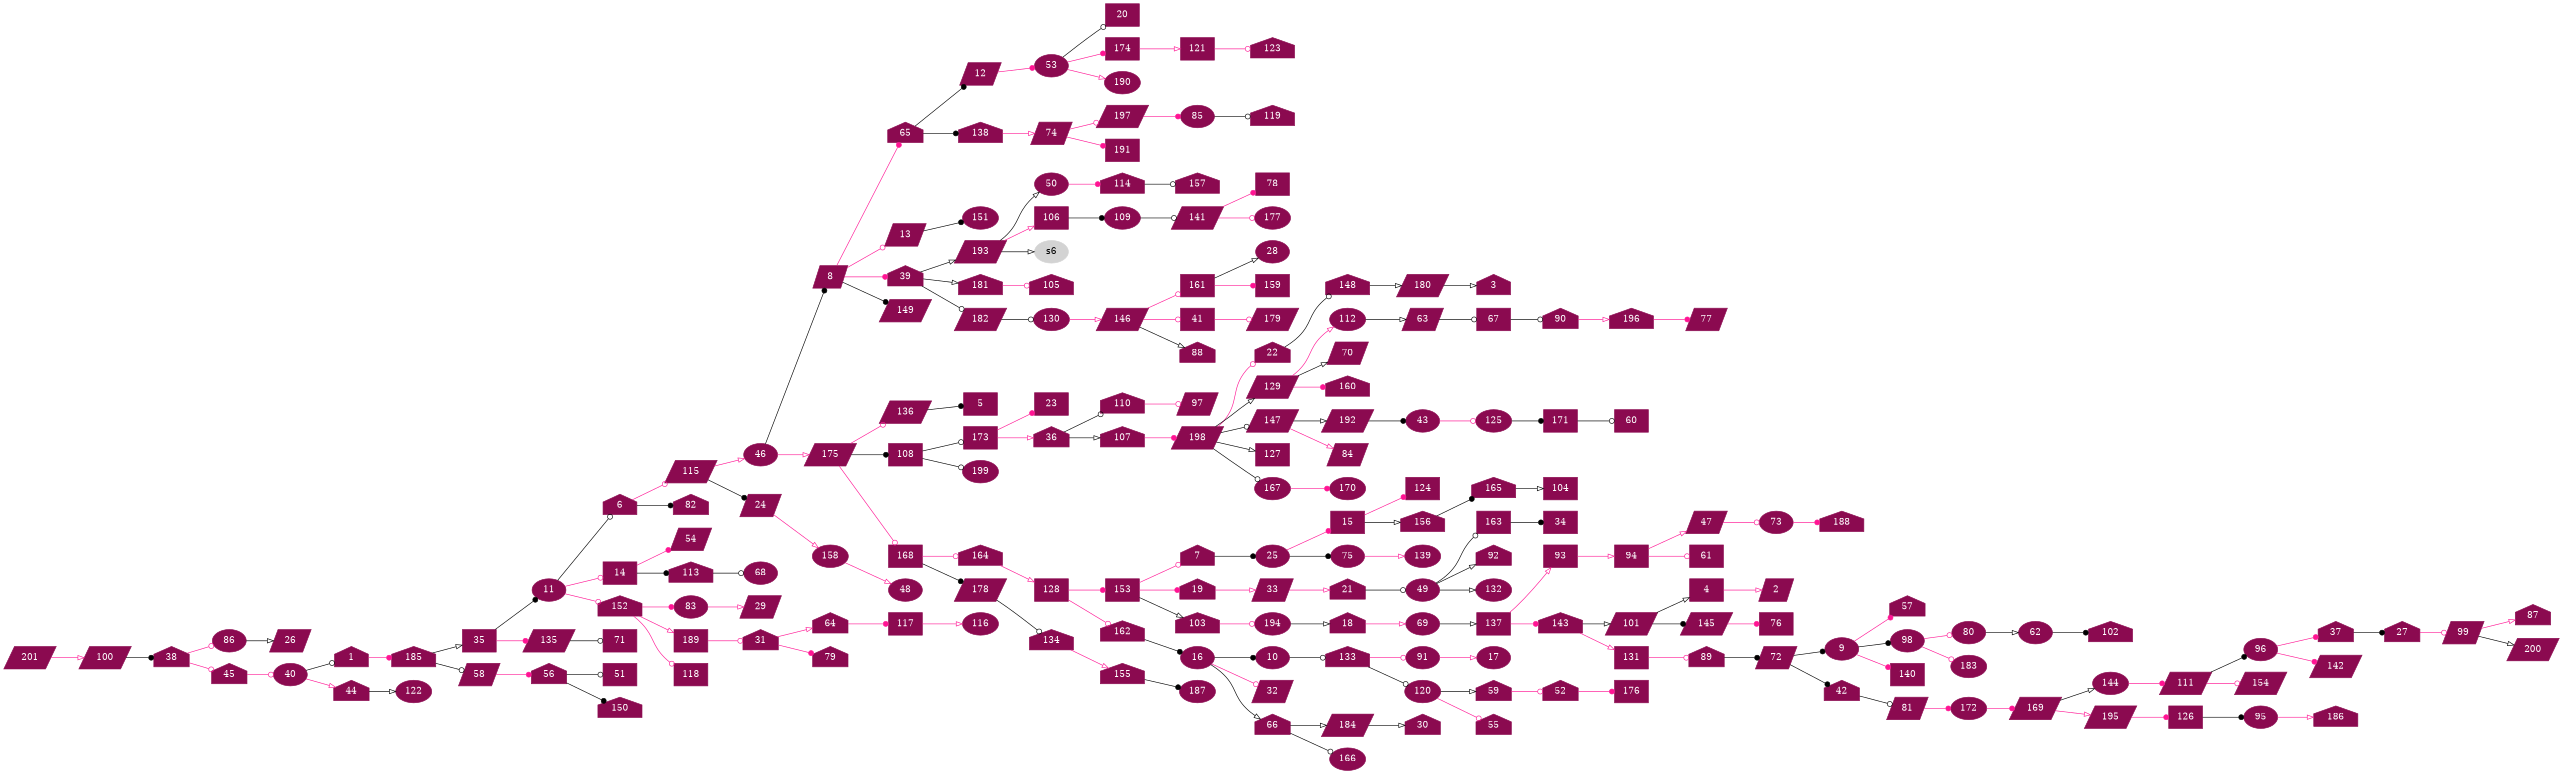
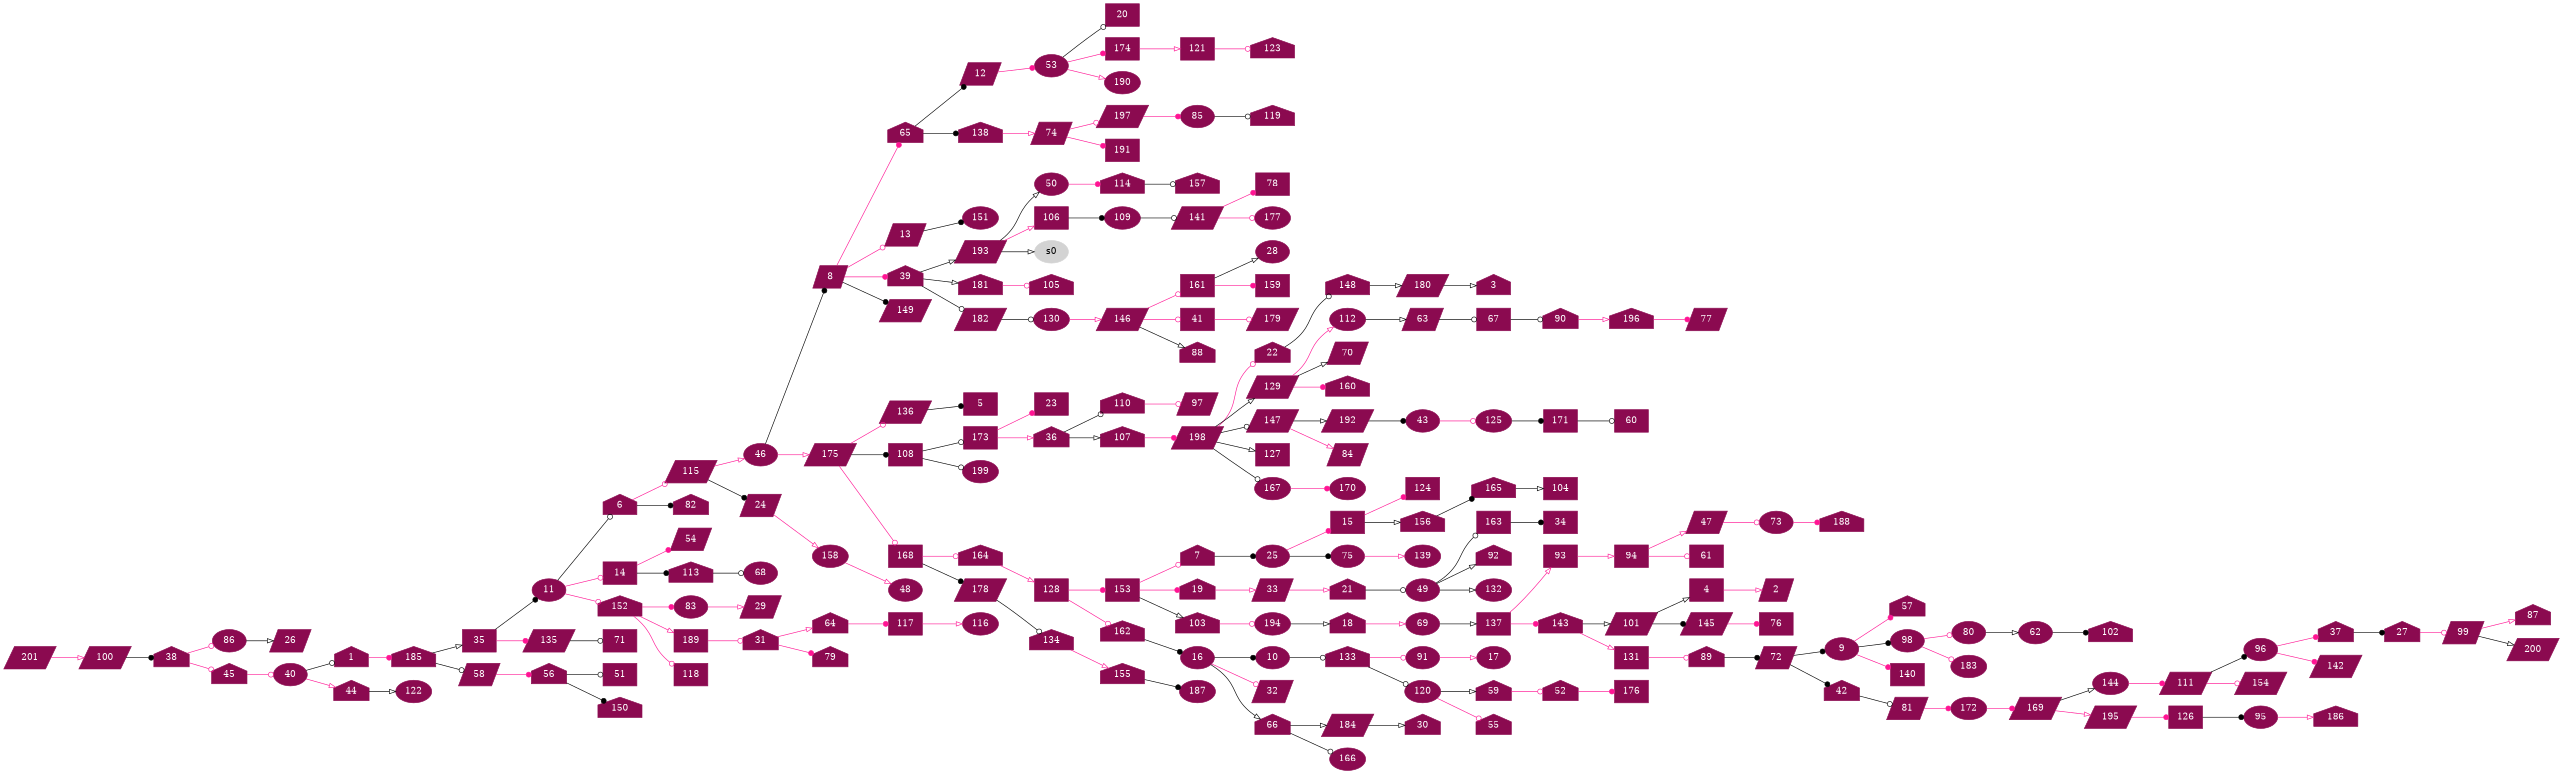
(1051, 252) -> (1051, 252)
